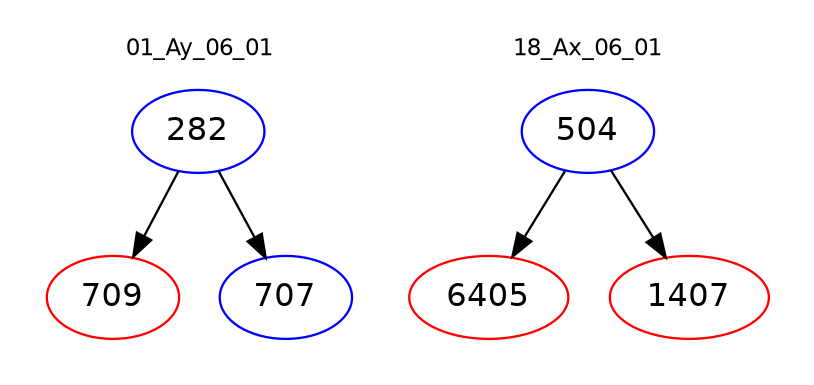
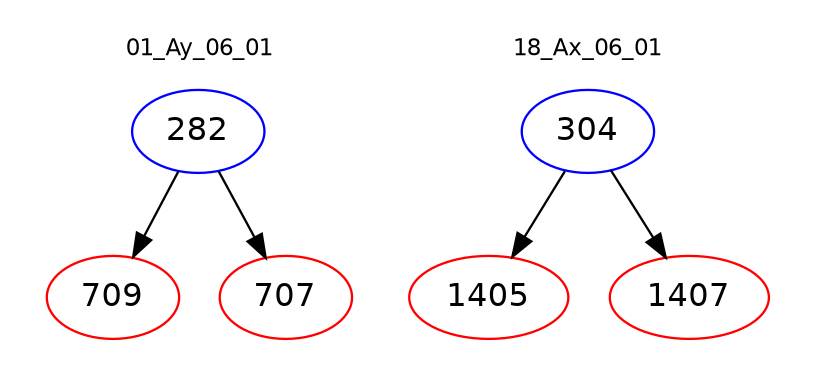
(588, 131) -> (588, 131)
(286, 297) -> (286, 297)
(489, 297) -> (489, 297)
